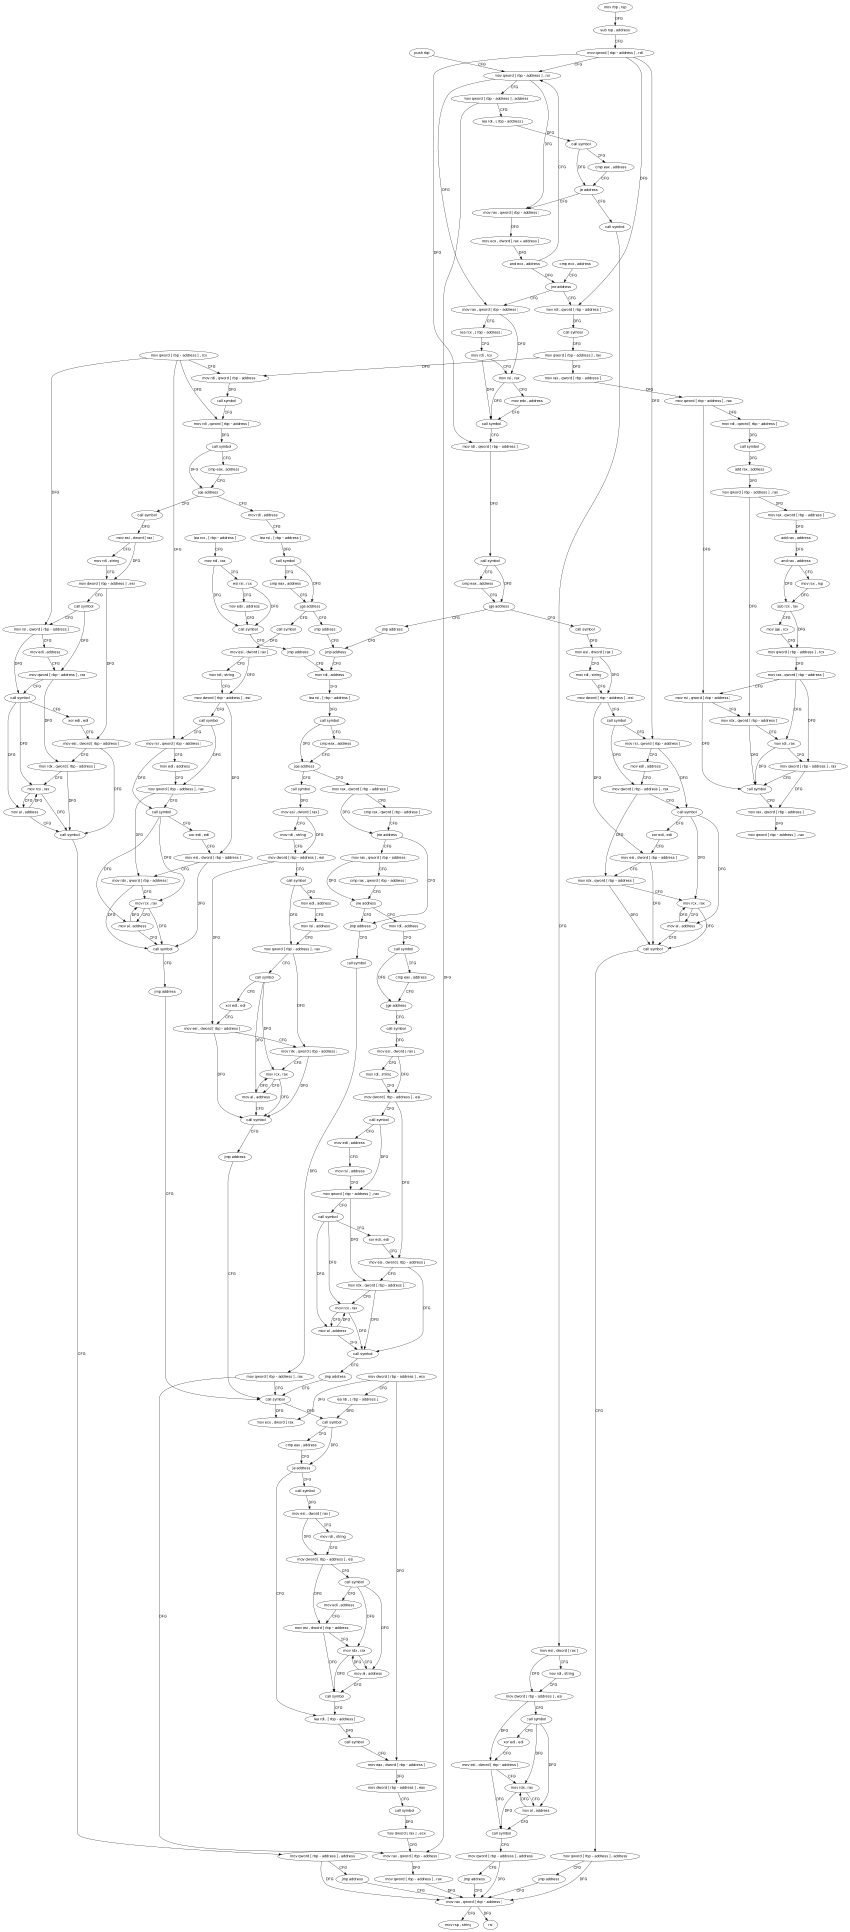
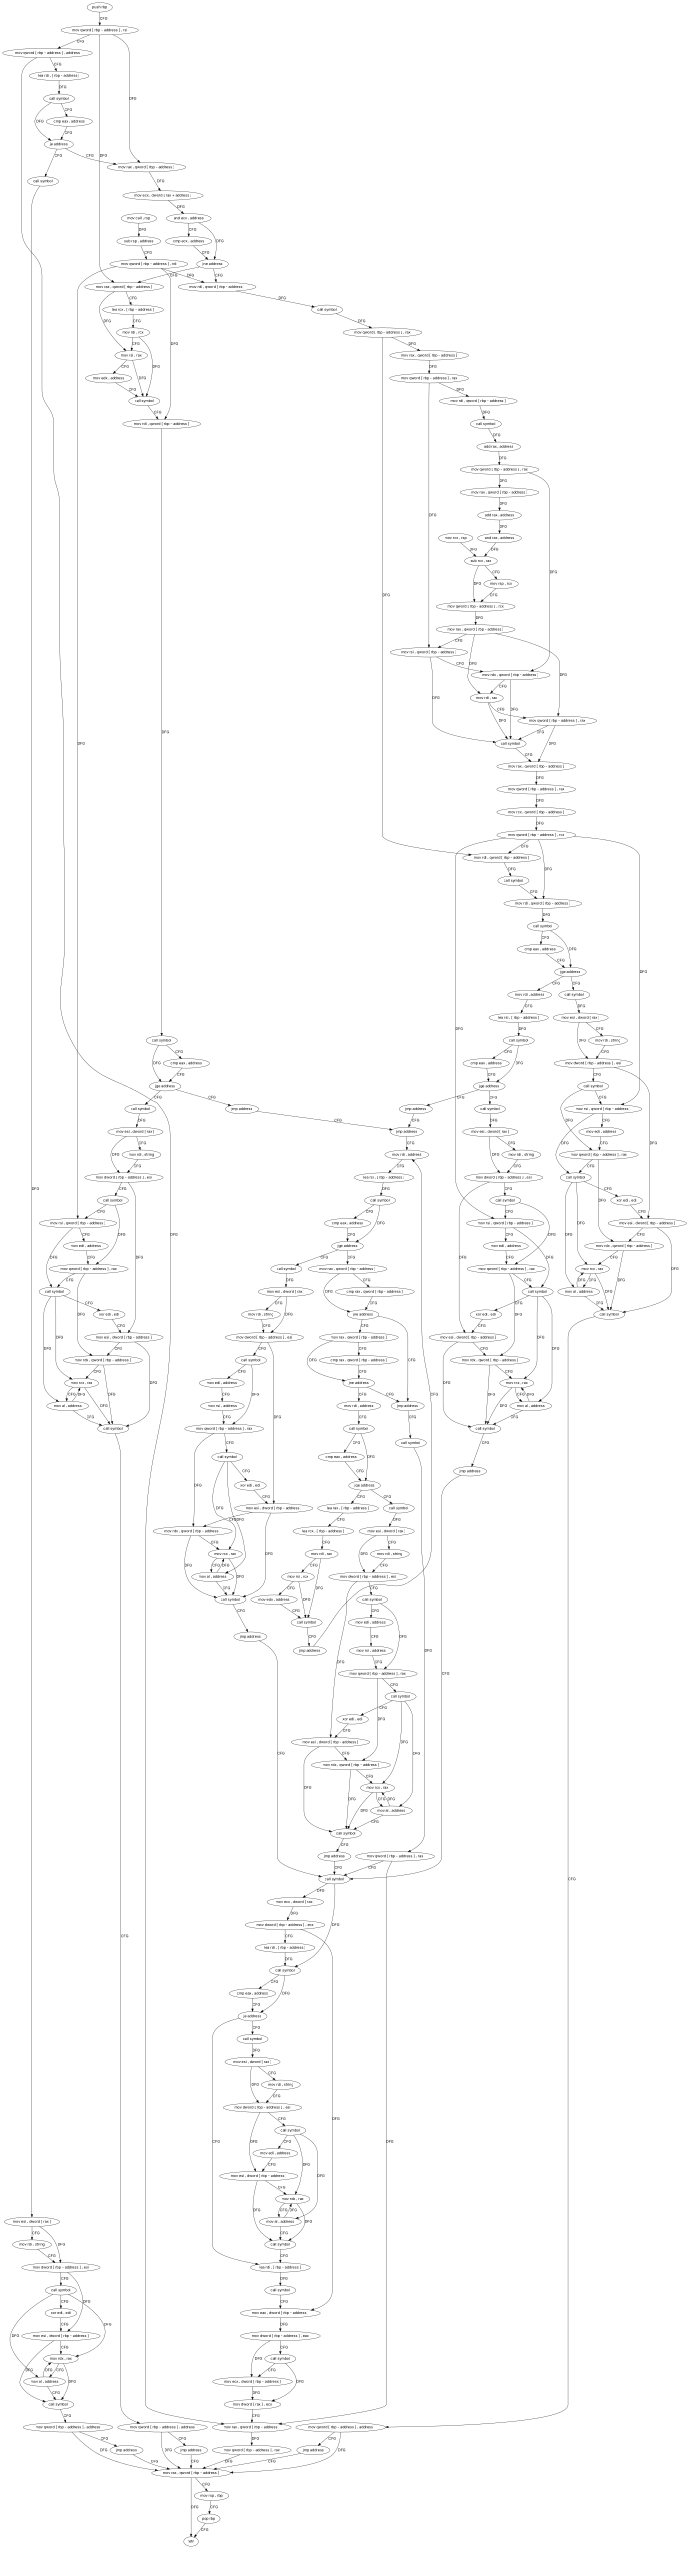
(615, 7) -> (139, 218)
(570, 64) -> none
(558, 172) -> (189, 229)
(803, 571) -> none
(242, 584) -> (298, 1577)
(777, 629) -> (501, 584)
none -> (536, 812)
(328, 1390) -> (291, 1912)
none -> (348, 1508)
(458, 1925) -> (212, 2496)
(490, 1925) -> (191, 2542)
none -> (253, 2382)
none -> (209, 2519)
